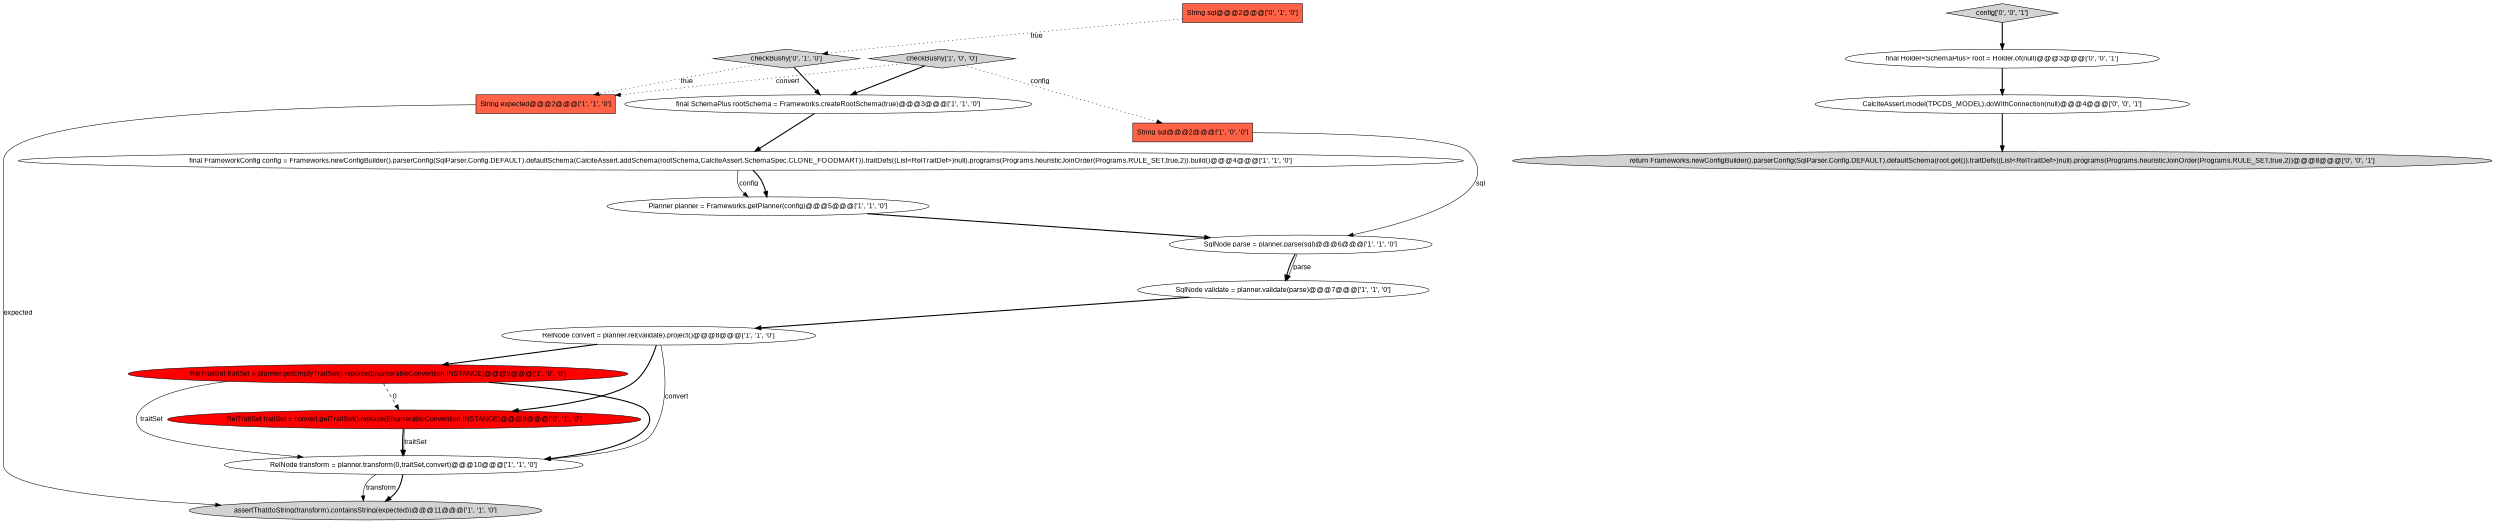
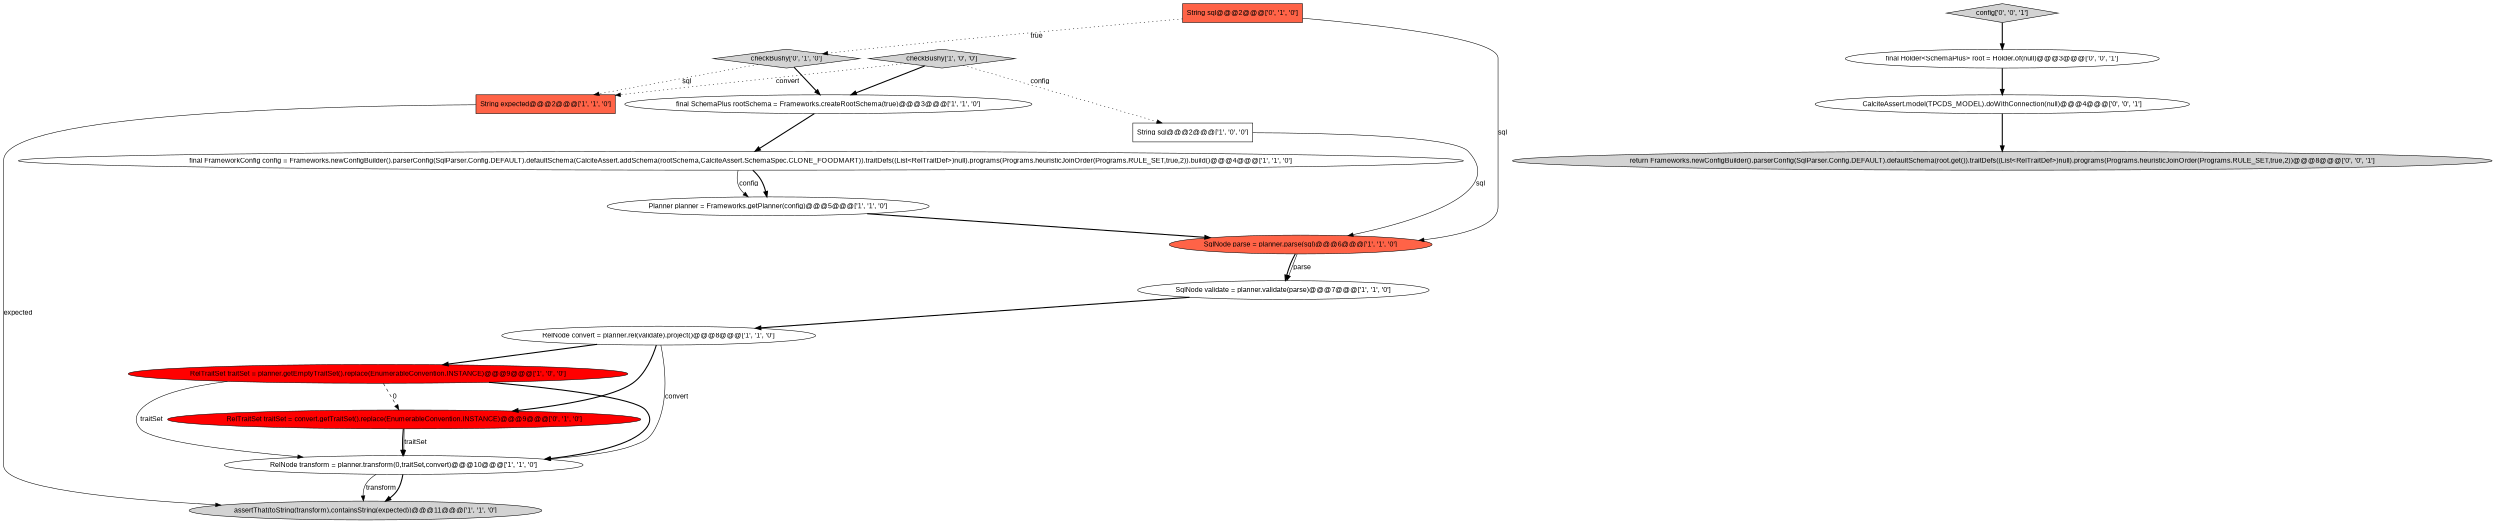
none -> (1498, 74)
(687, 81) -> (687, 81)
(1193, 132) -> (1193, 132)
(1301, 245) -> (1301, 245)
